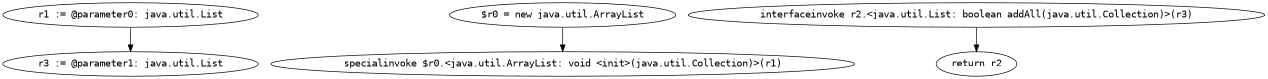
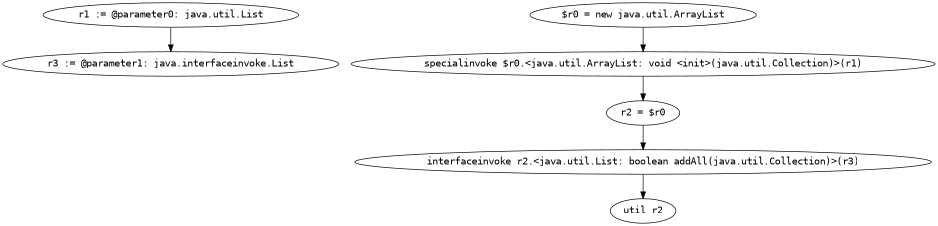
(131, 64) -> (171, 64)
(976, 64) -> (643, 211)
none -> (643, 113)
